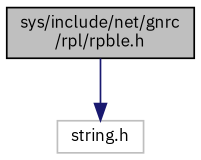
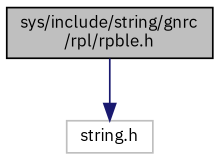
(100, 33) -> (110, 33)
